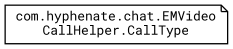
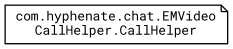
(116, 24) -> (116, 24)
